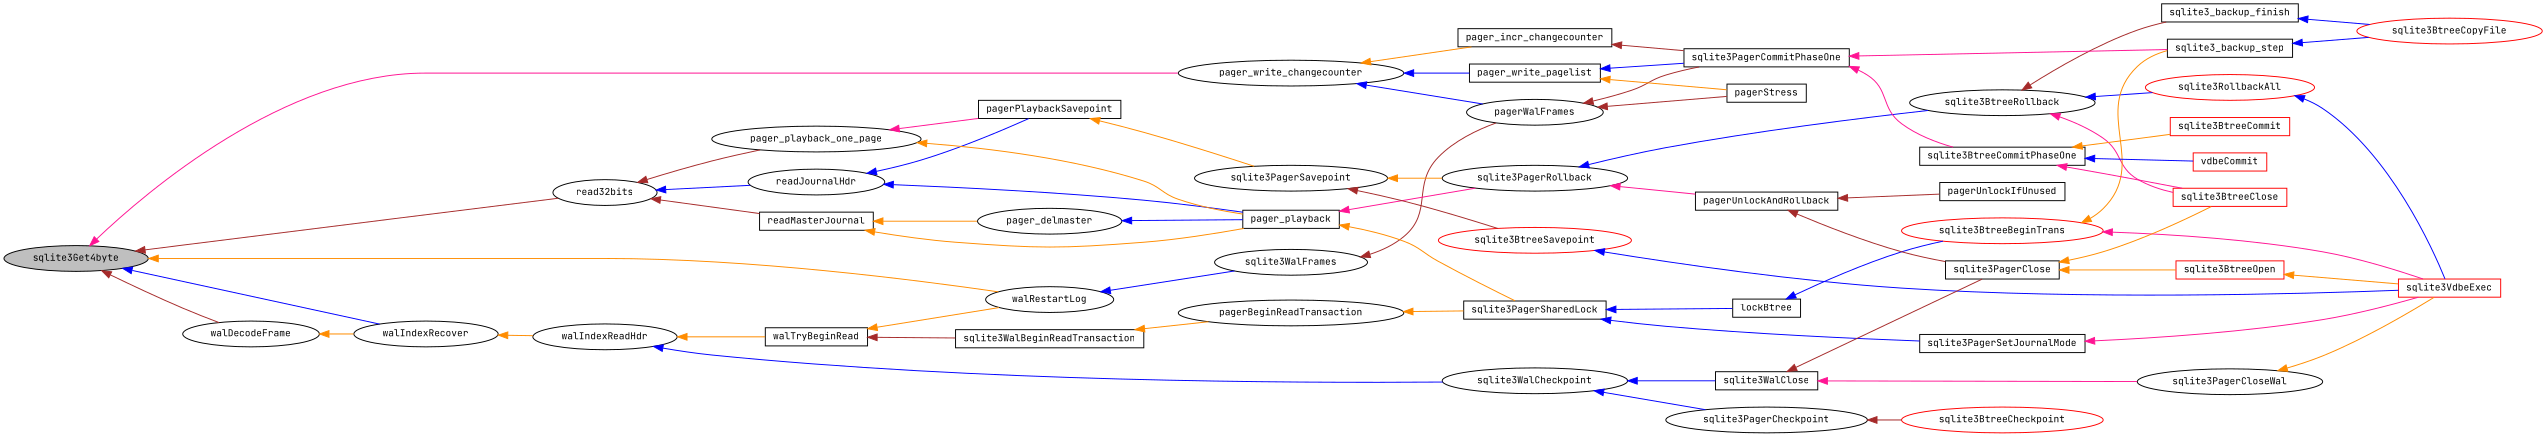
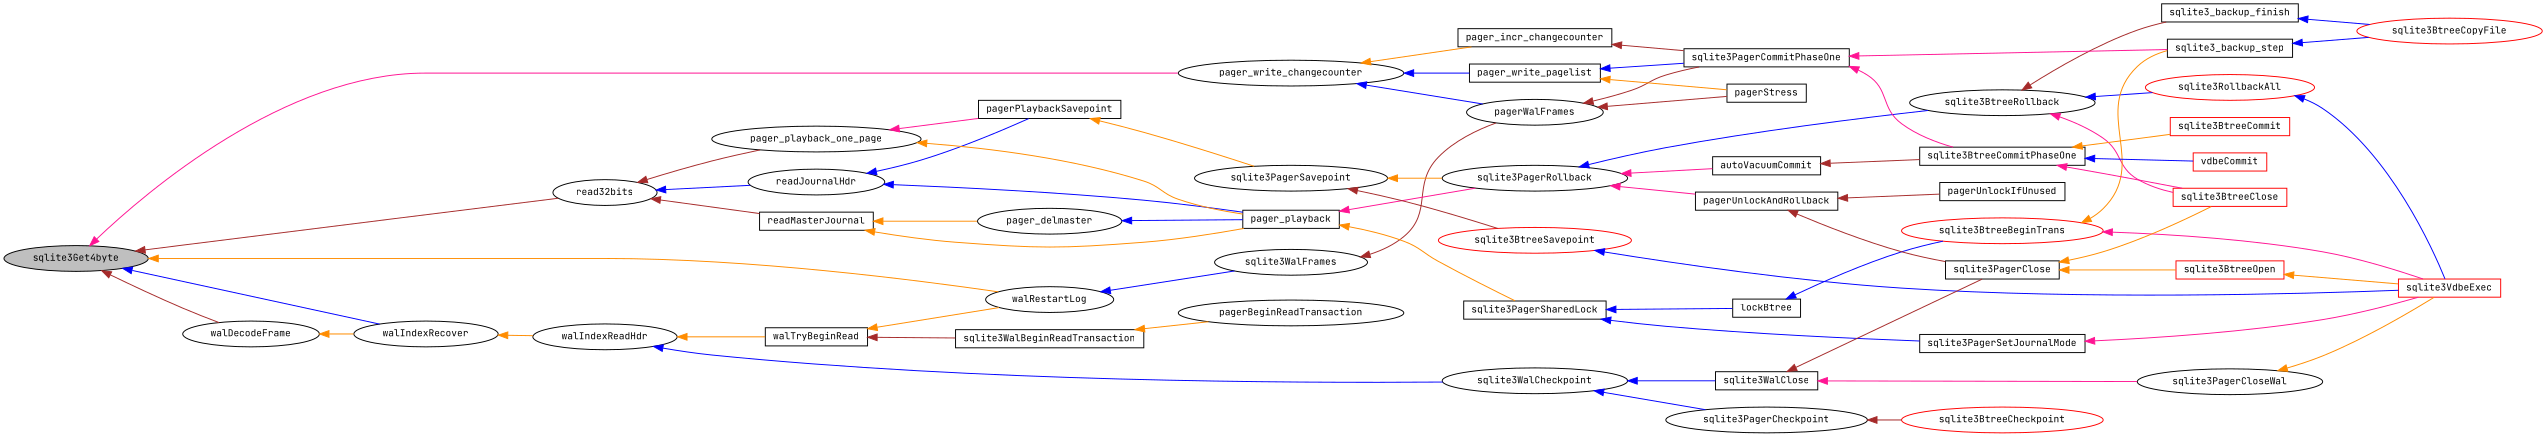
none -> (1767, 166)
(1438, 311) -> none
